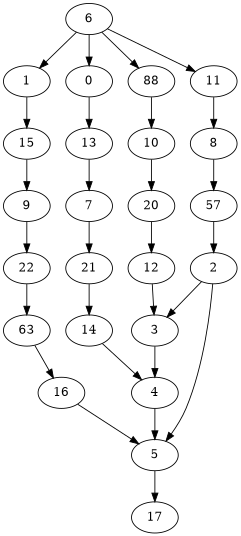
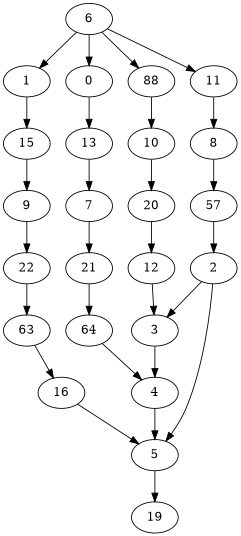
(89, 331) -> (89, 331)
(155, 517) -> (155, 517)
